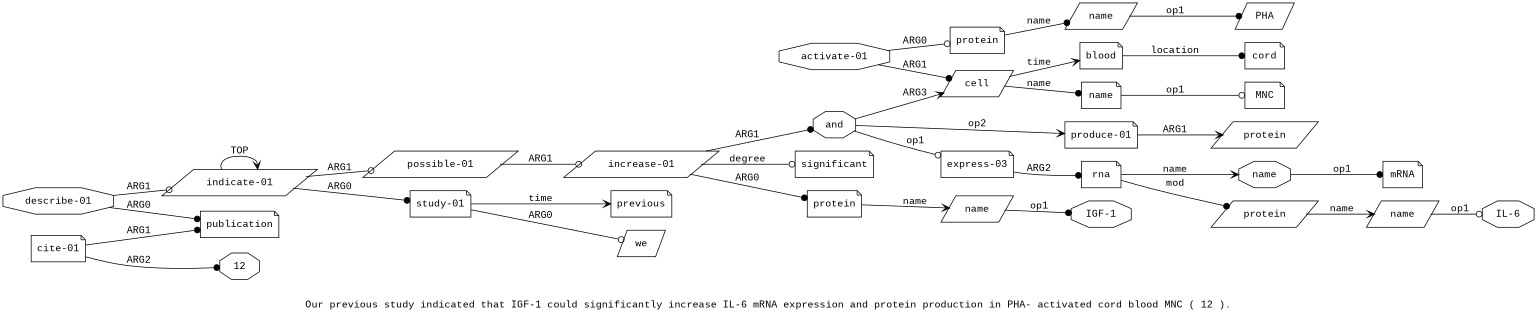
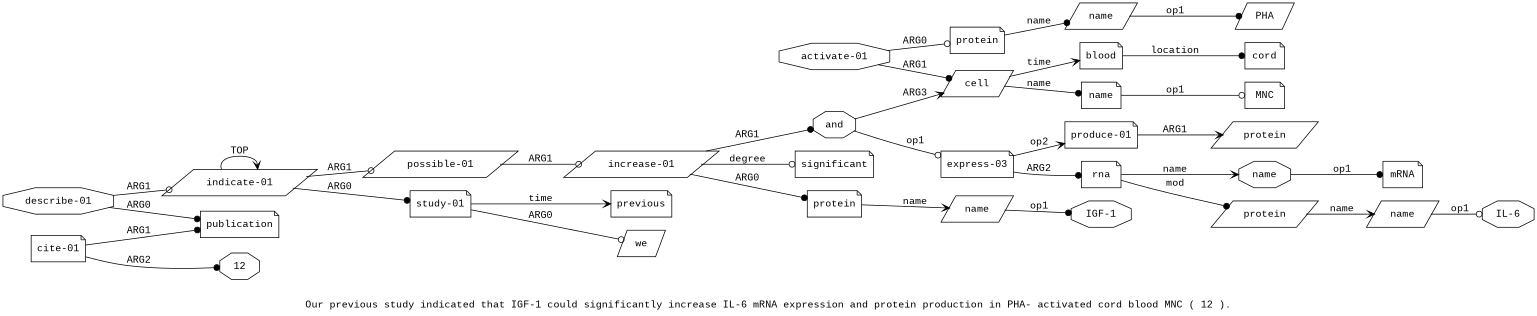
(956, 129) -> (1036, 150)
